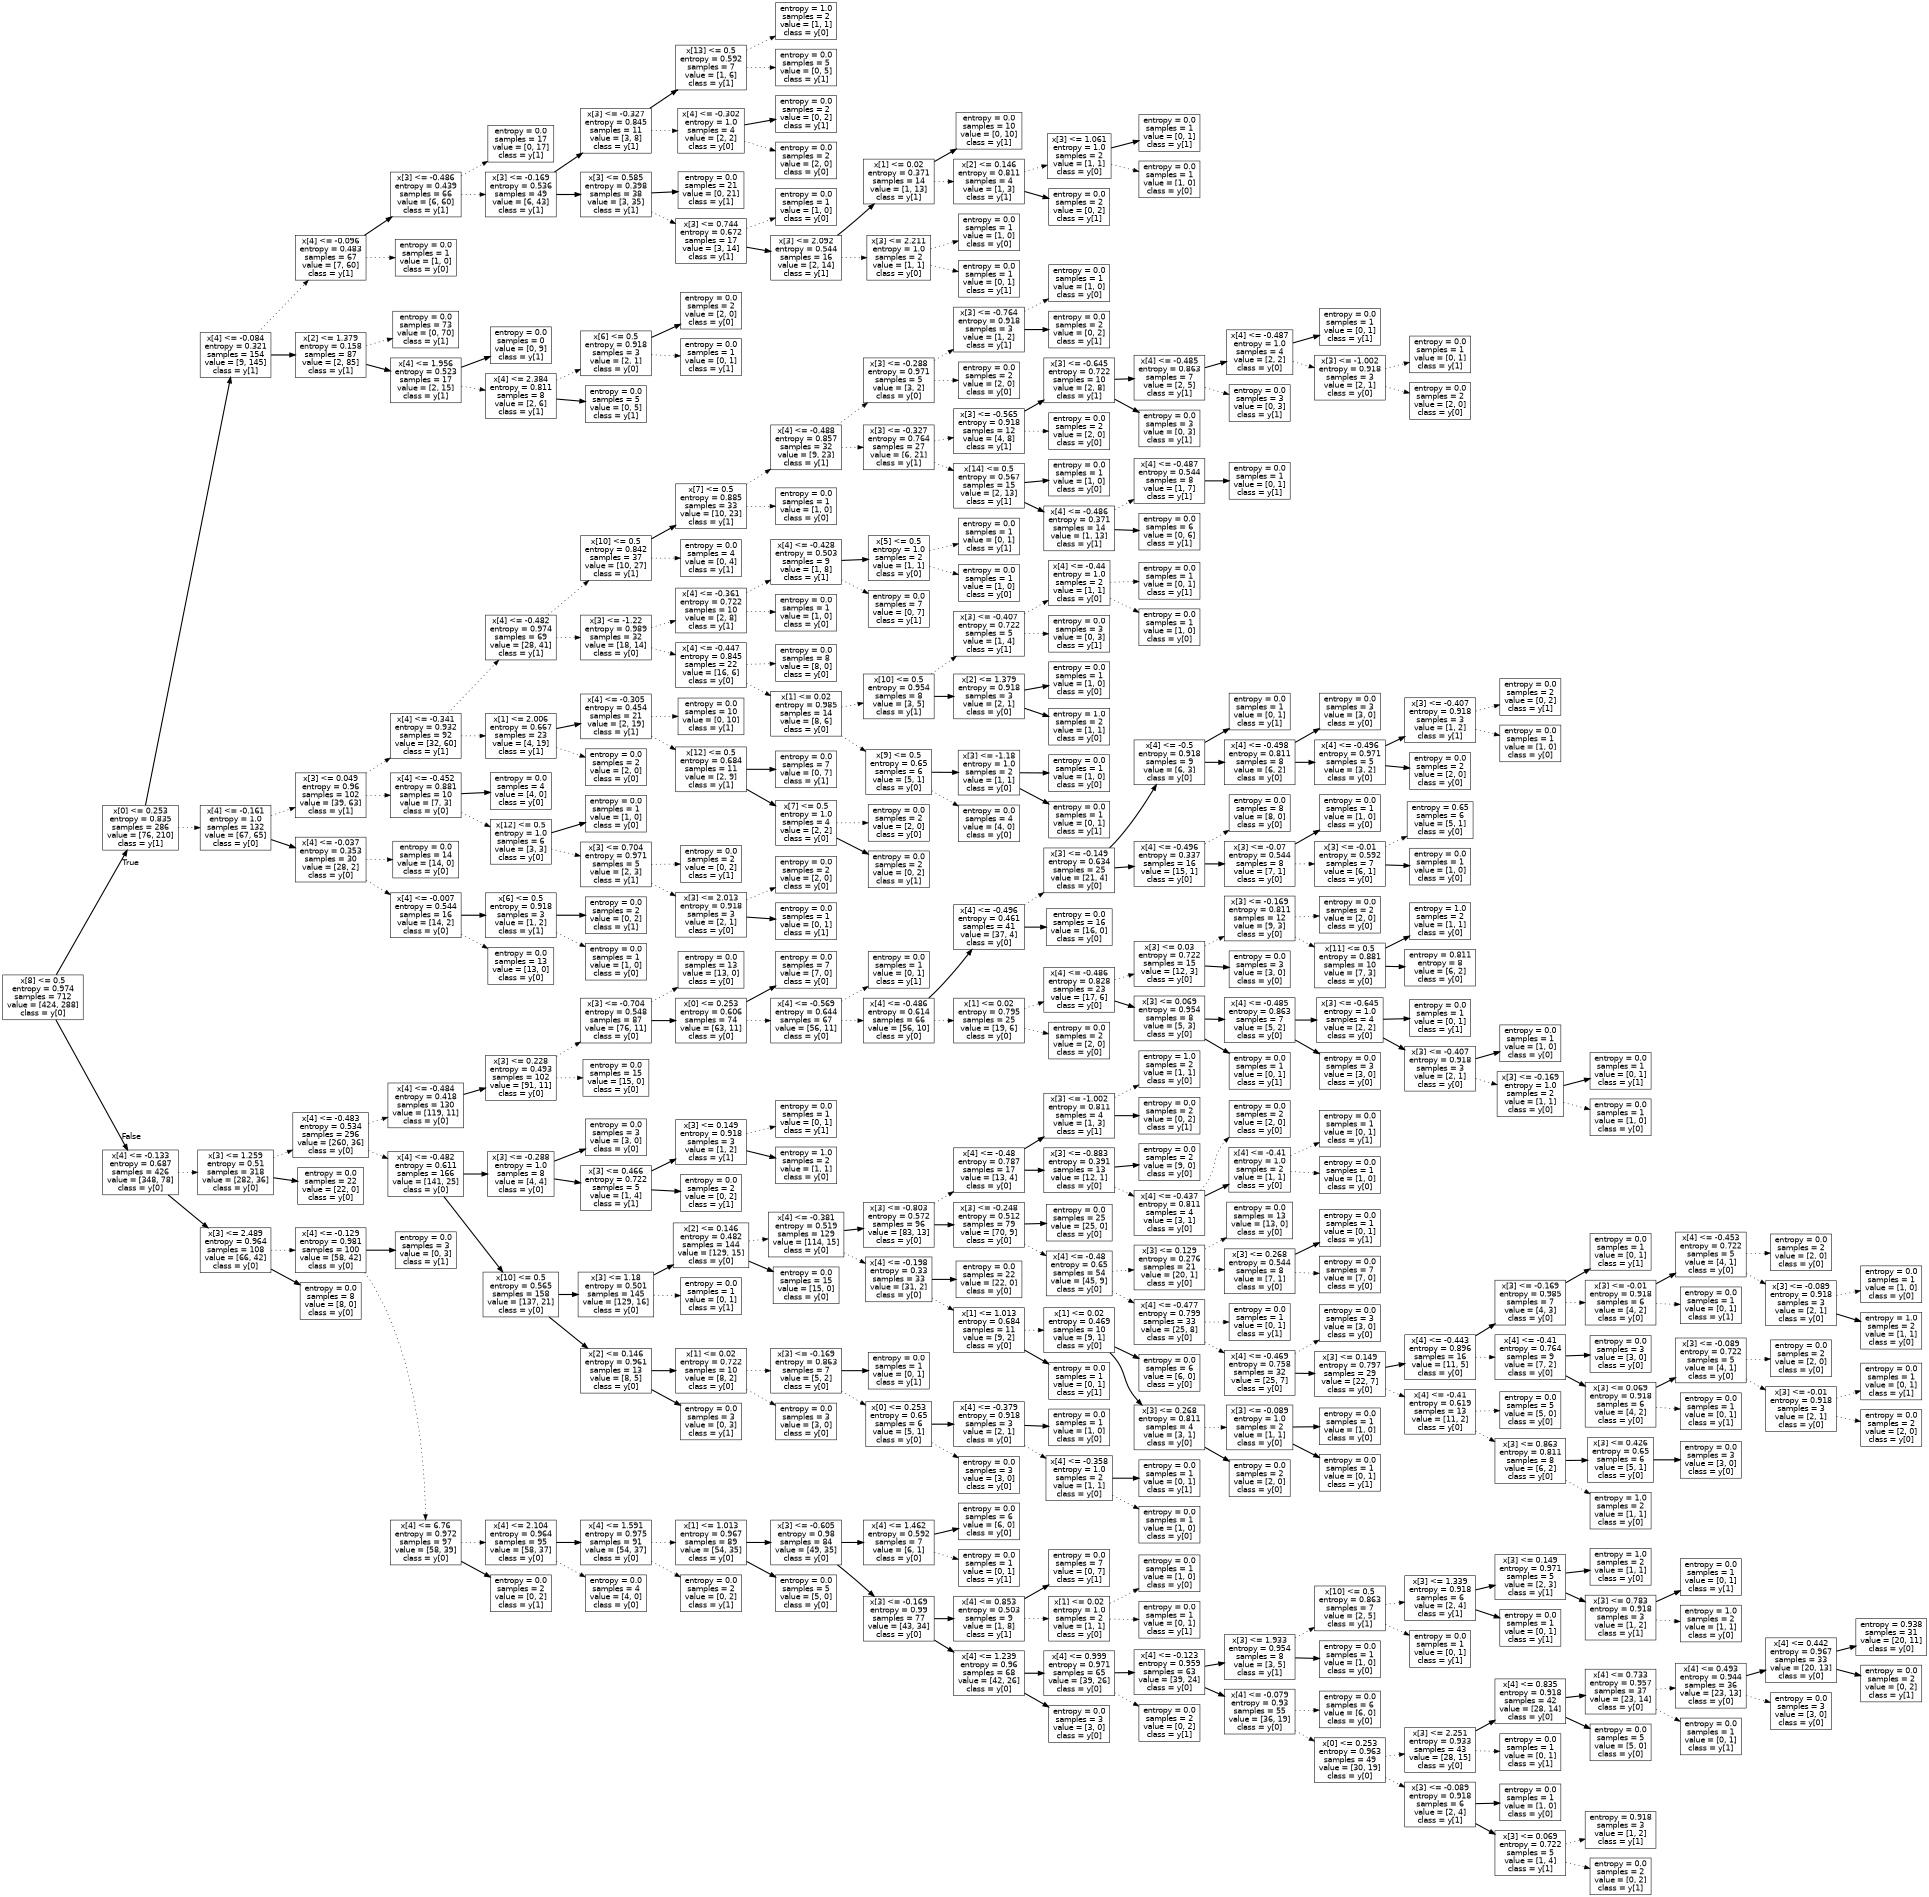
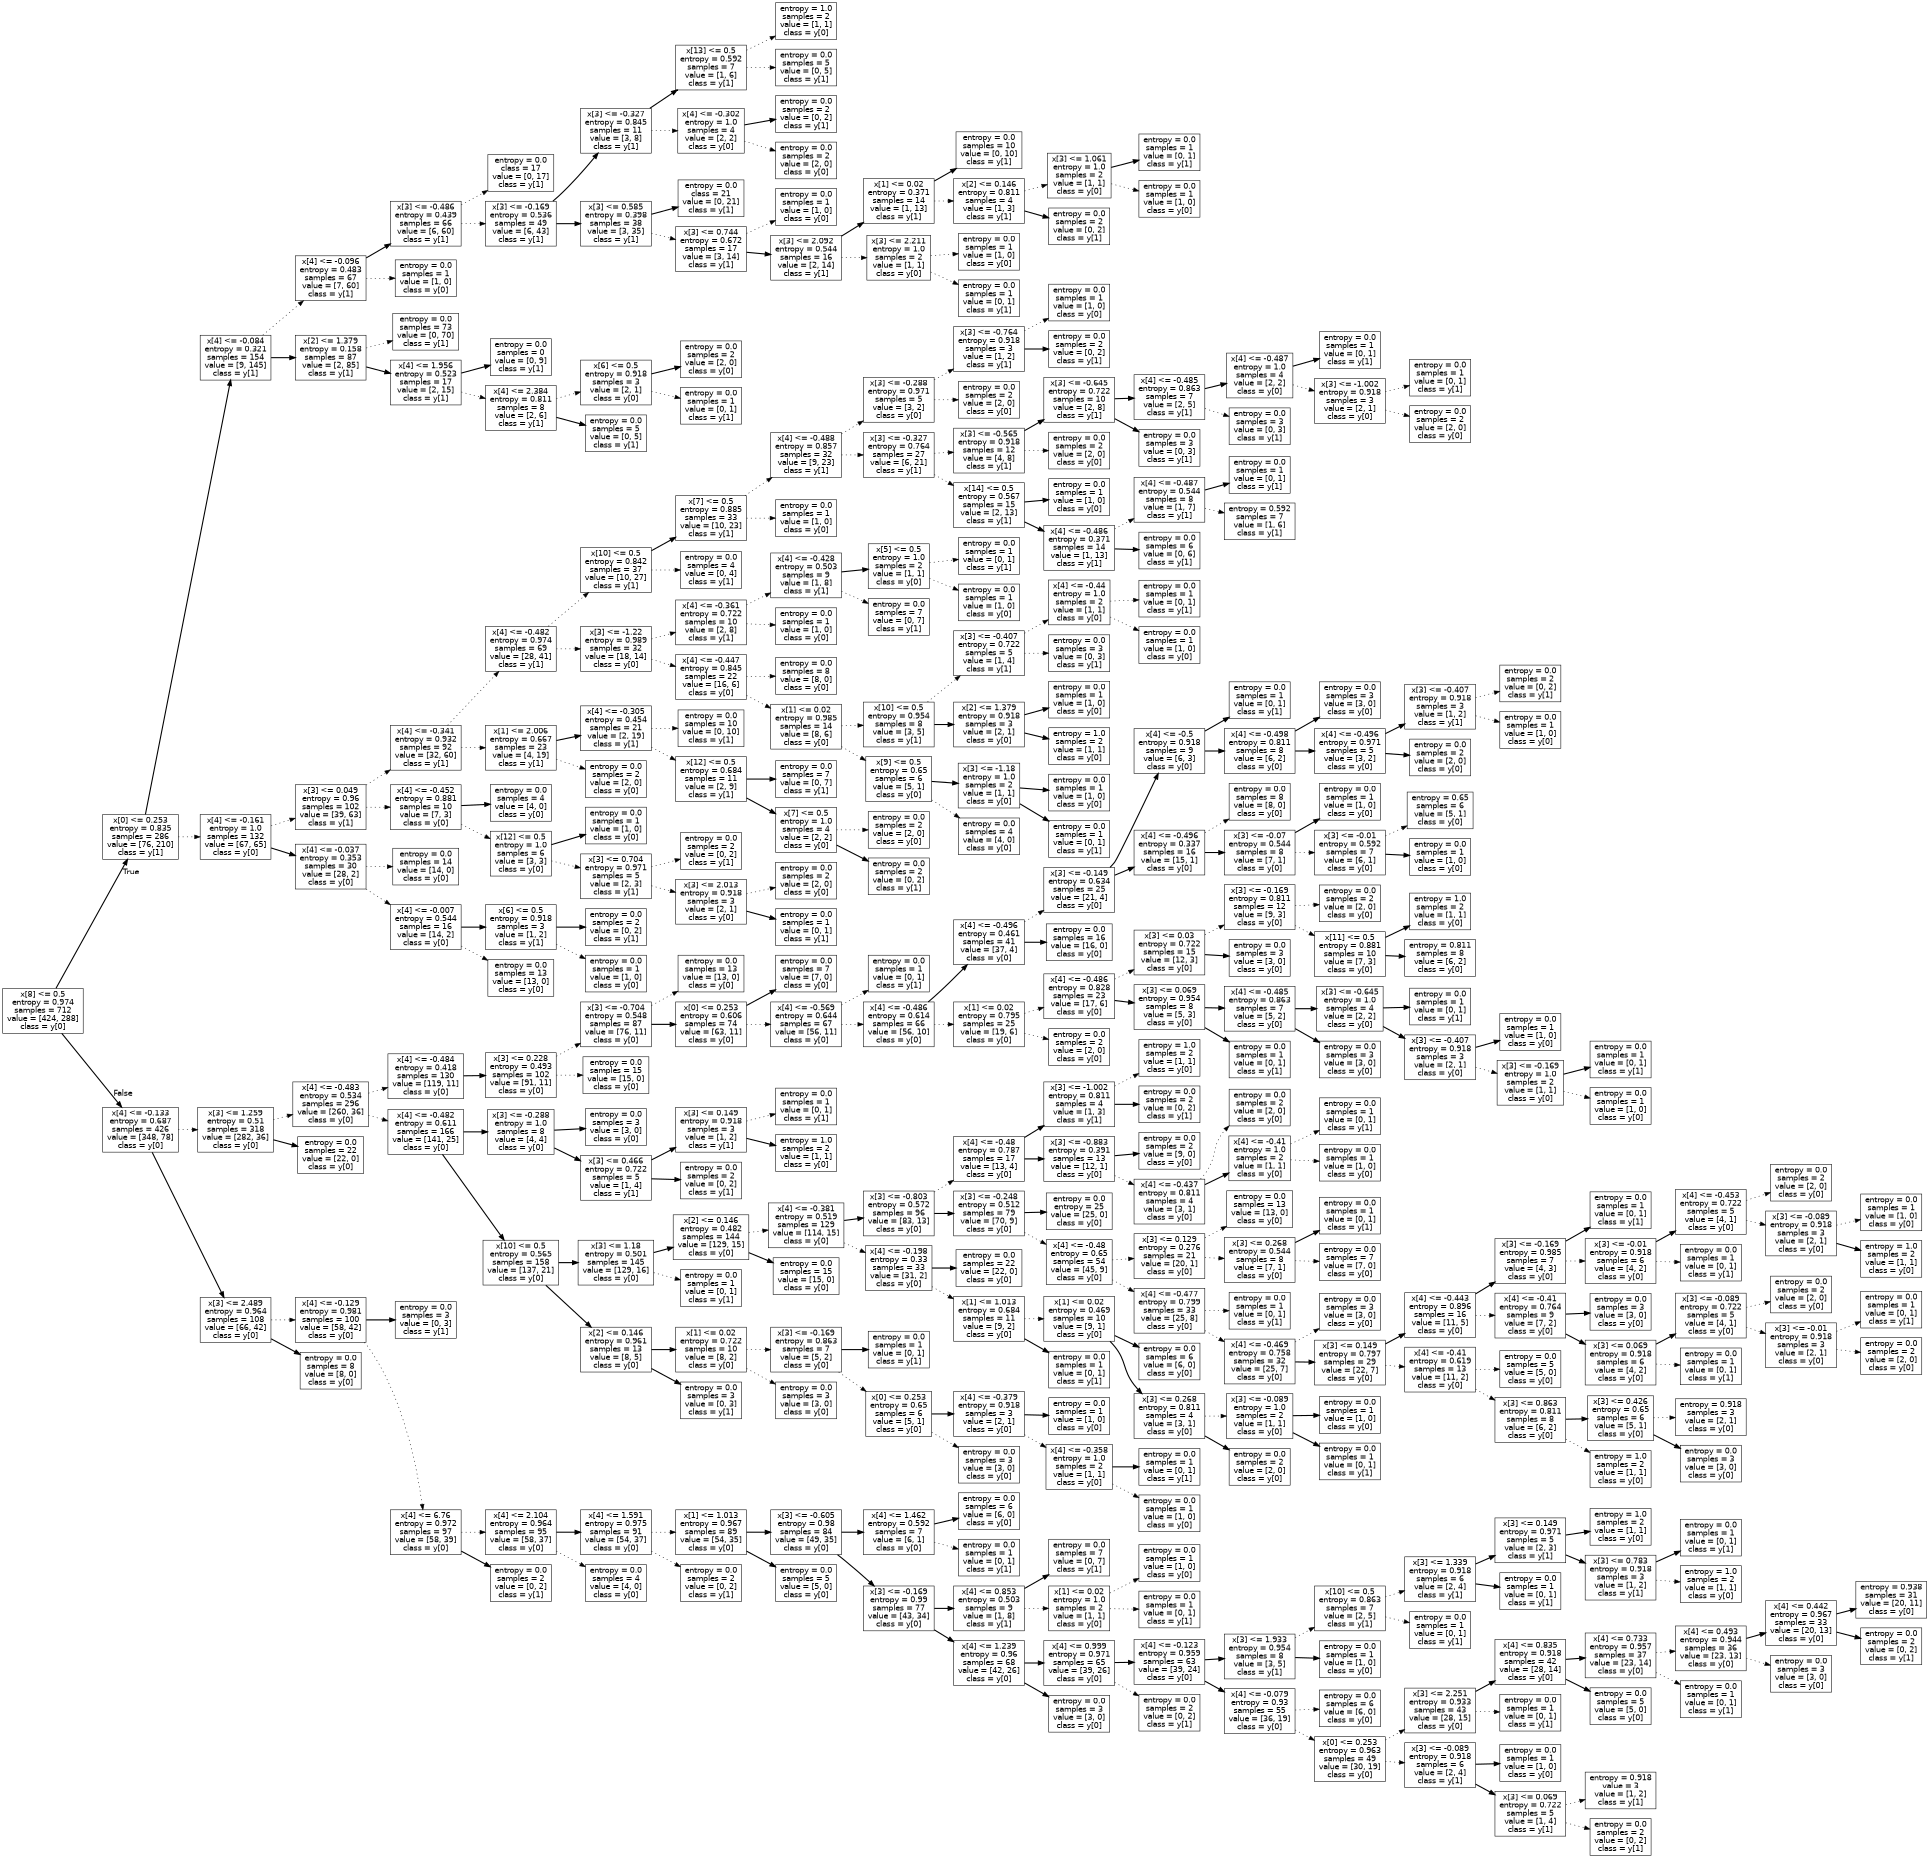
(521, 144) -> (521, 173)
(711, 190) -> (711, 198)
none -> (1260, 521)
(1440, 968) -> (1440, 958)
(1079, 1223) -> (1079, 1211)
none -> (1711, 1417)
(1621, 1830) -> (1621, 1790)
